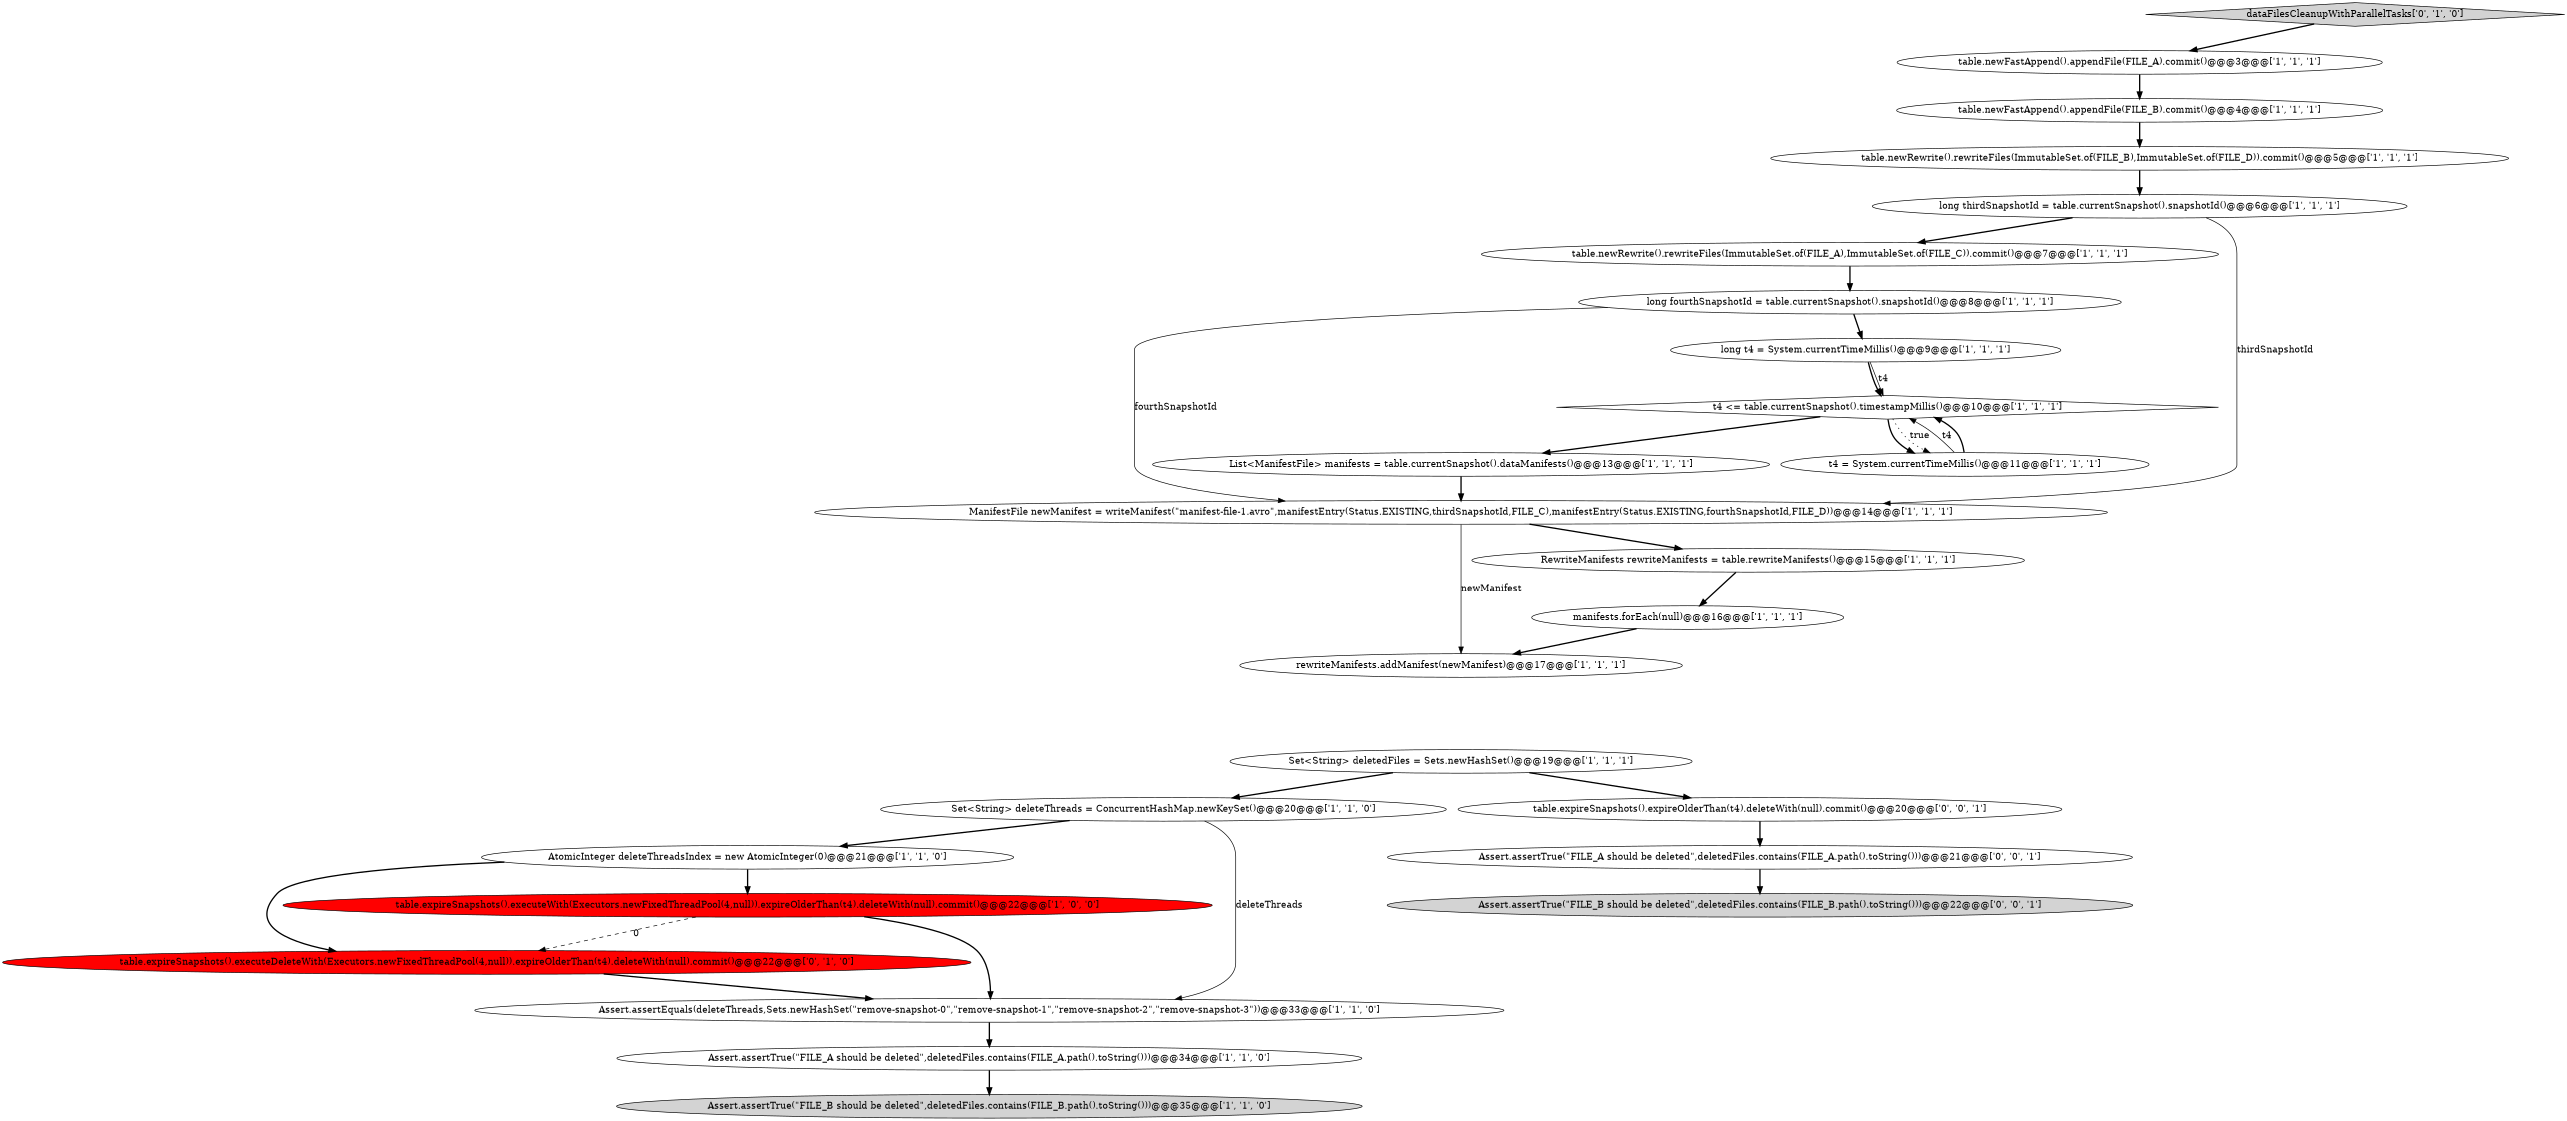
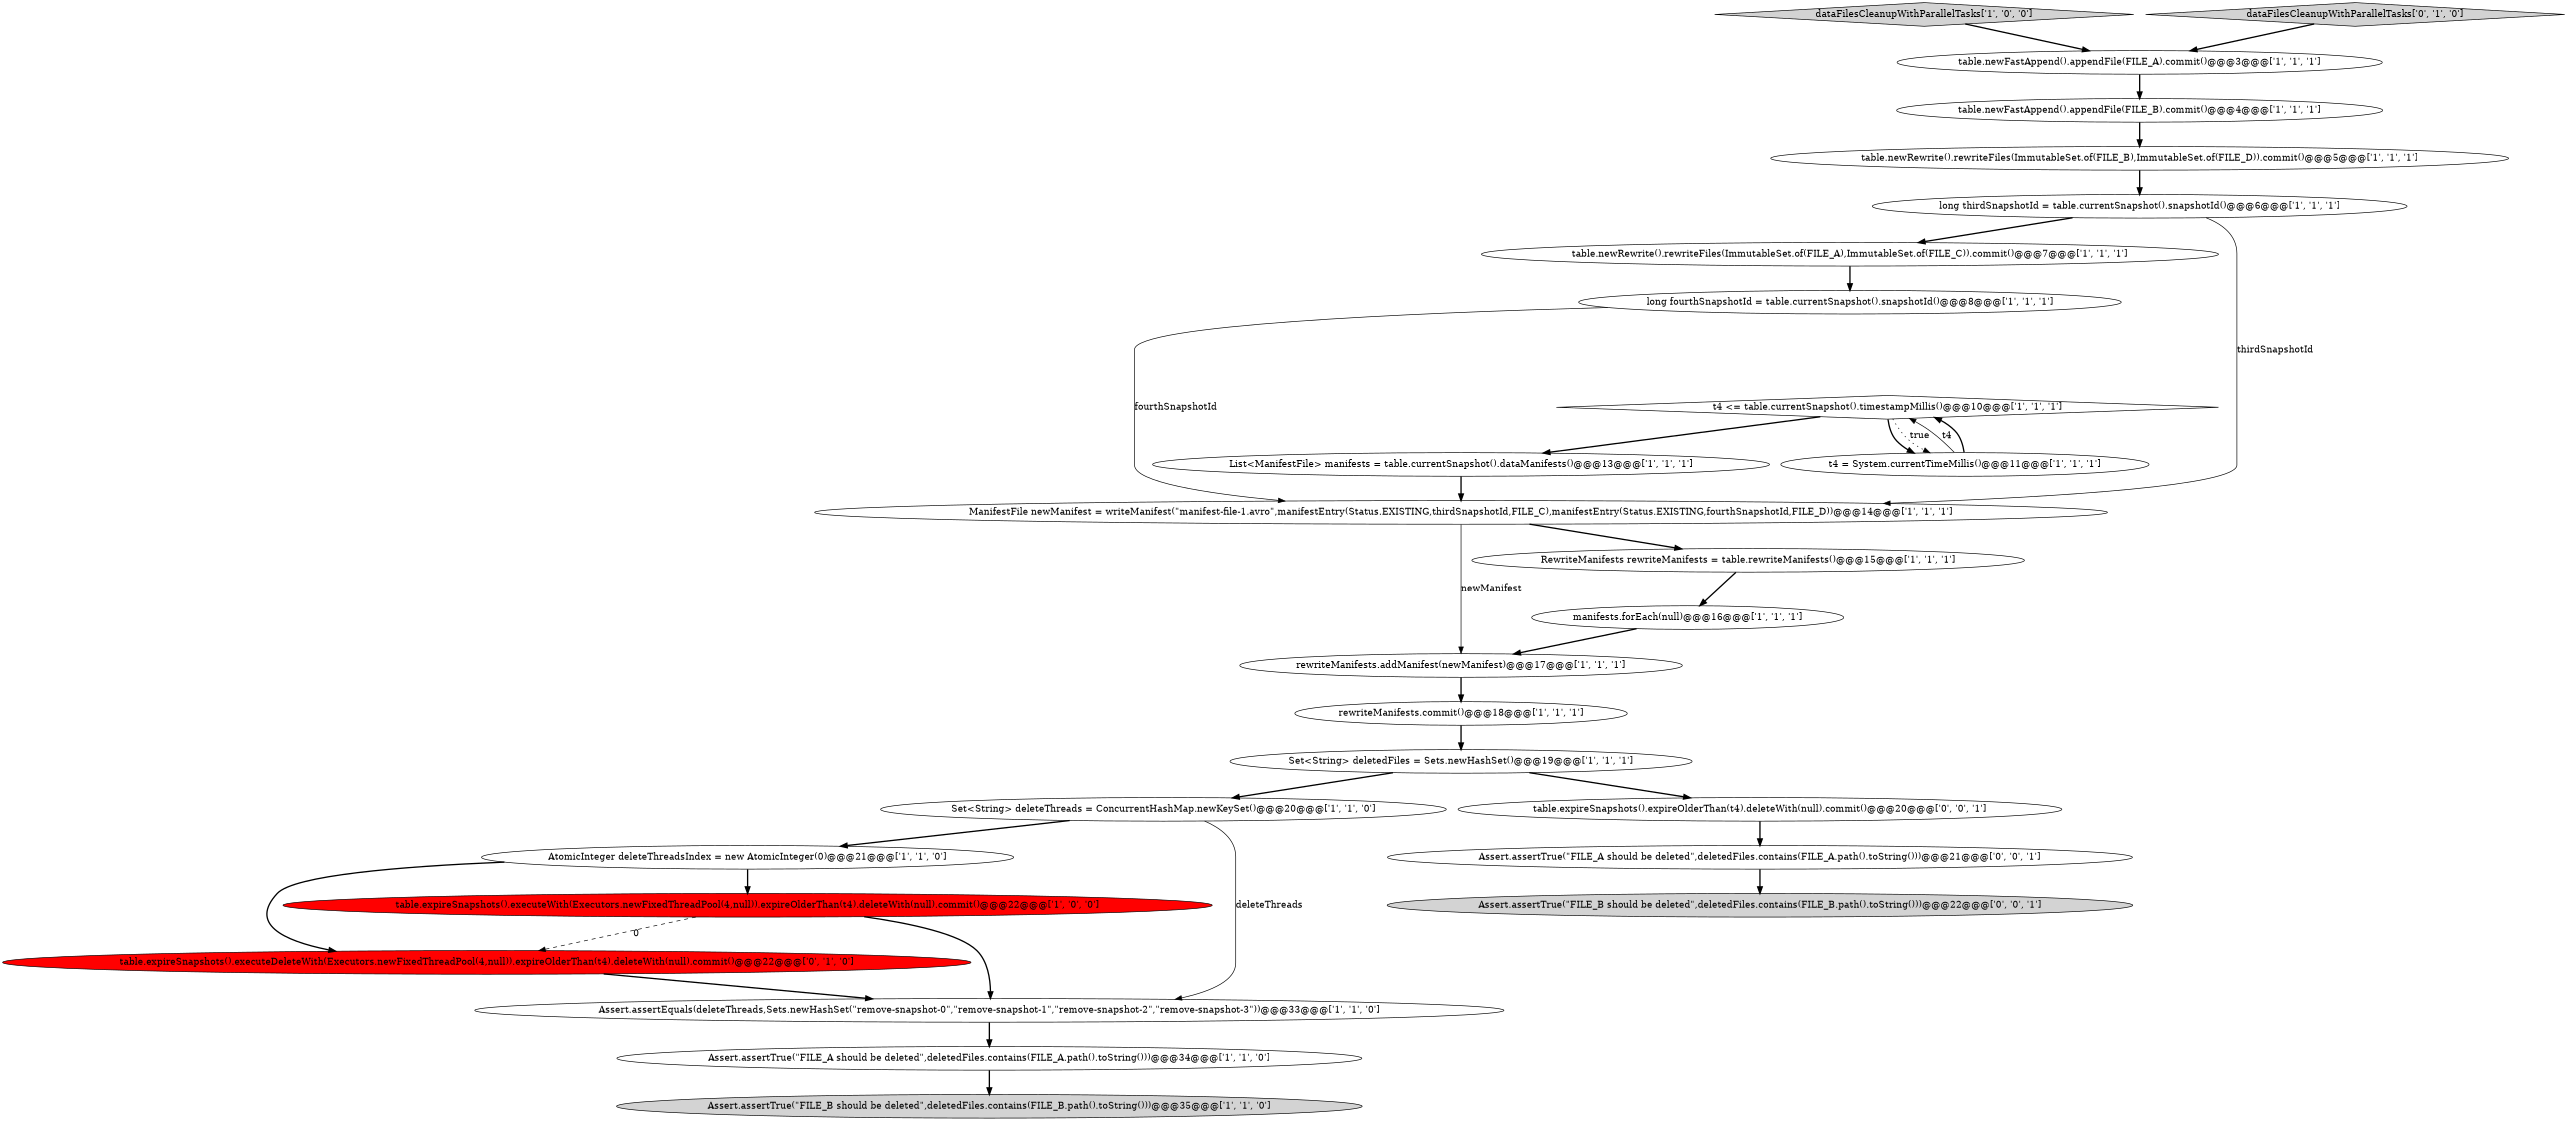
none -> (1924, 14)
(1866, 350) -> none
none -> (1461, 713)
